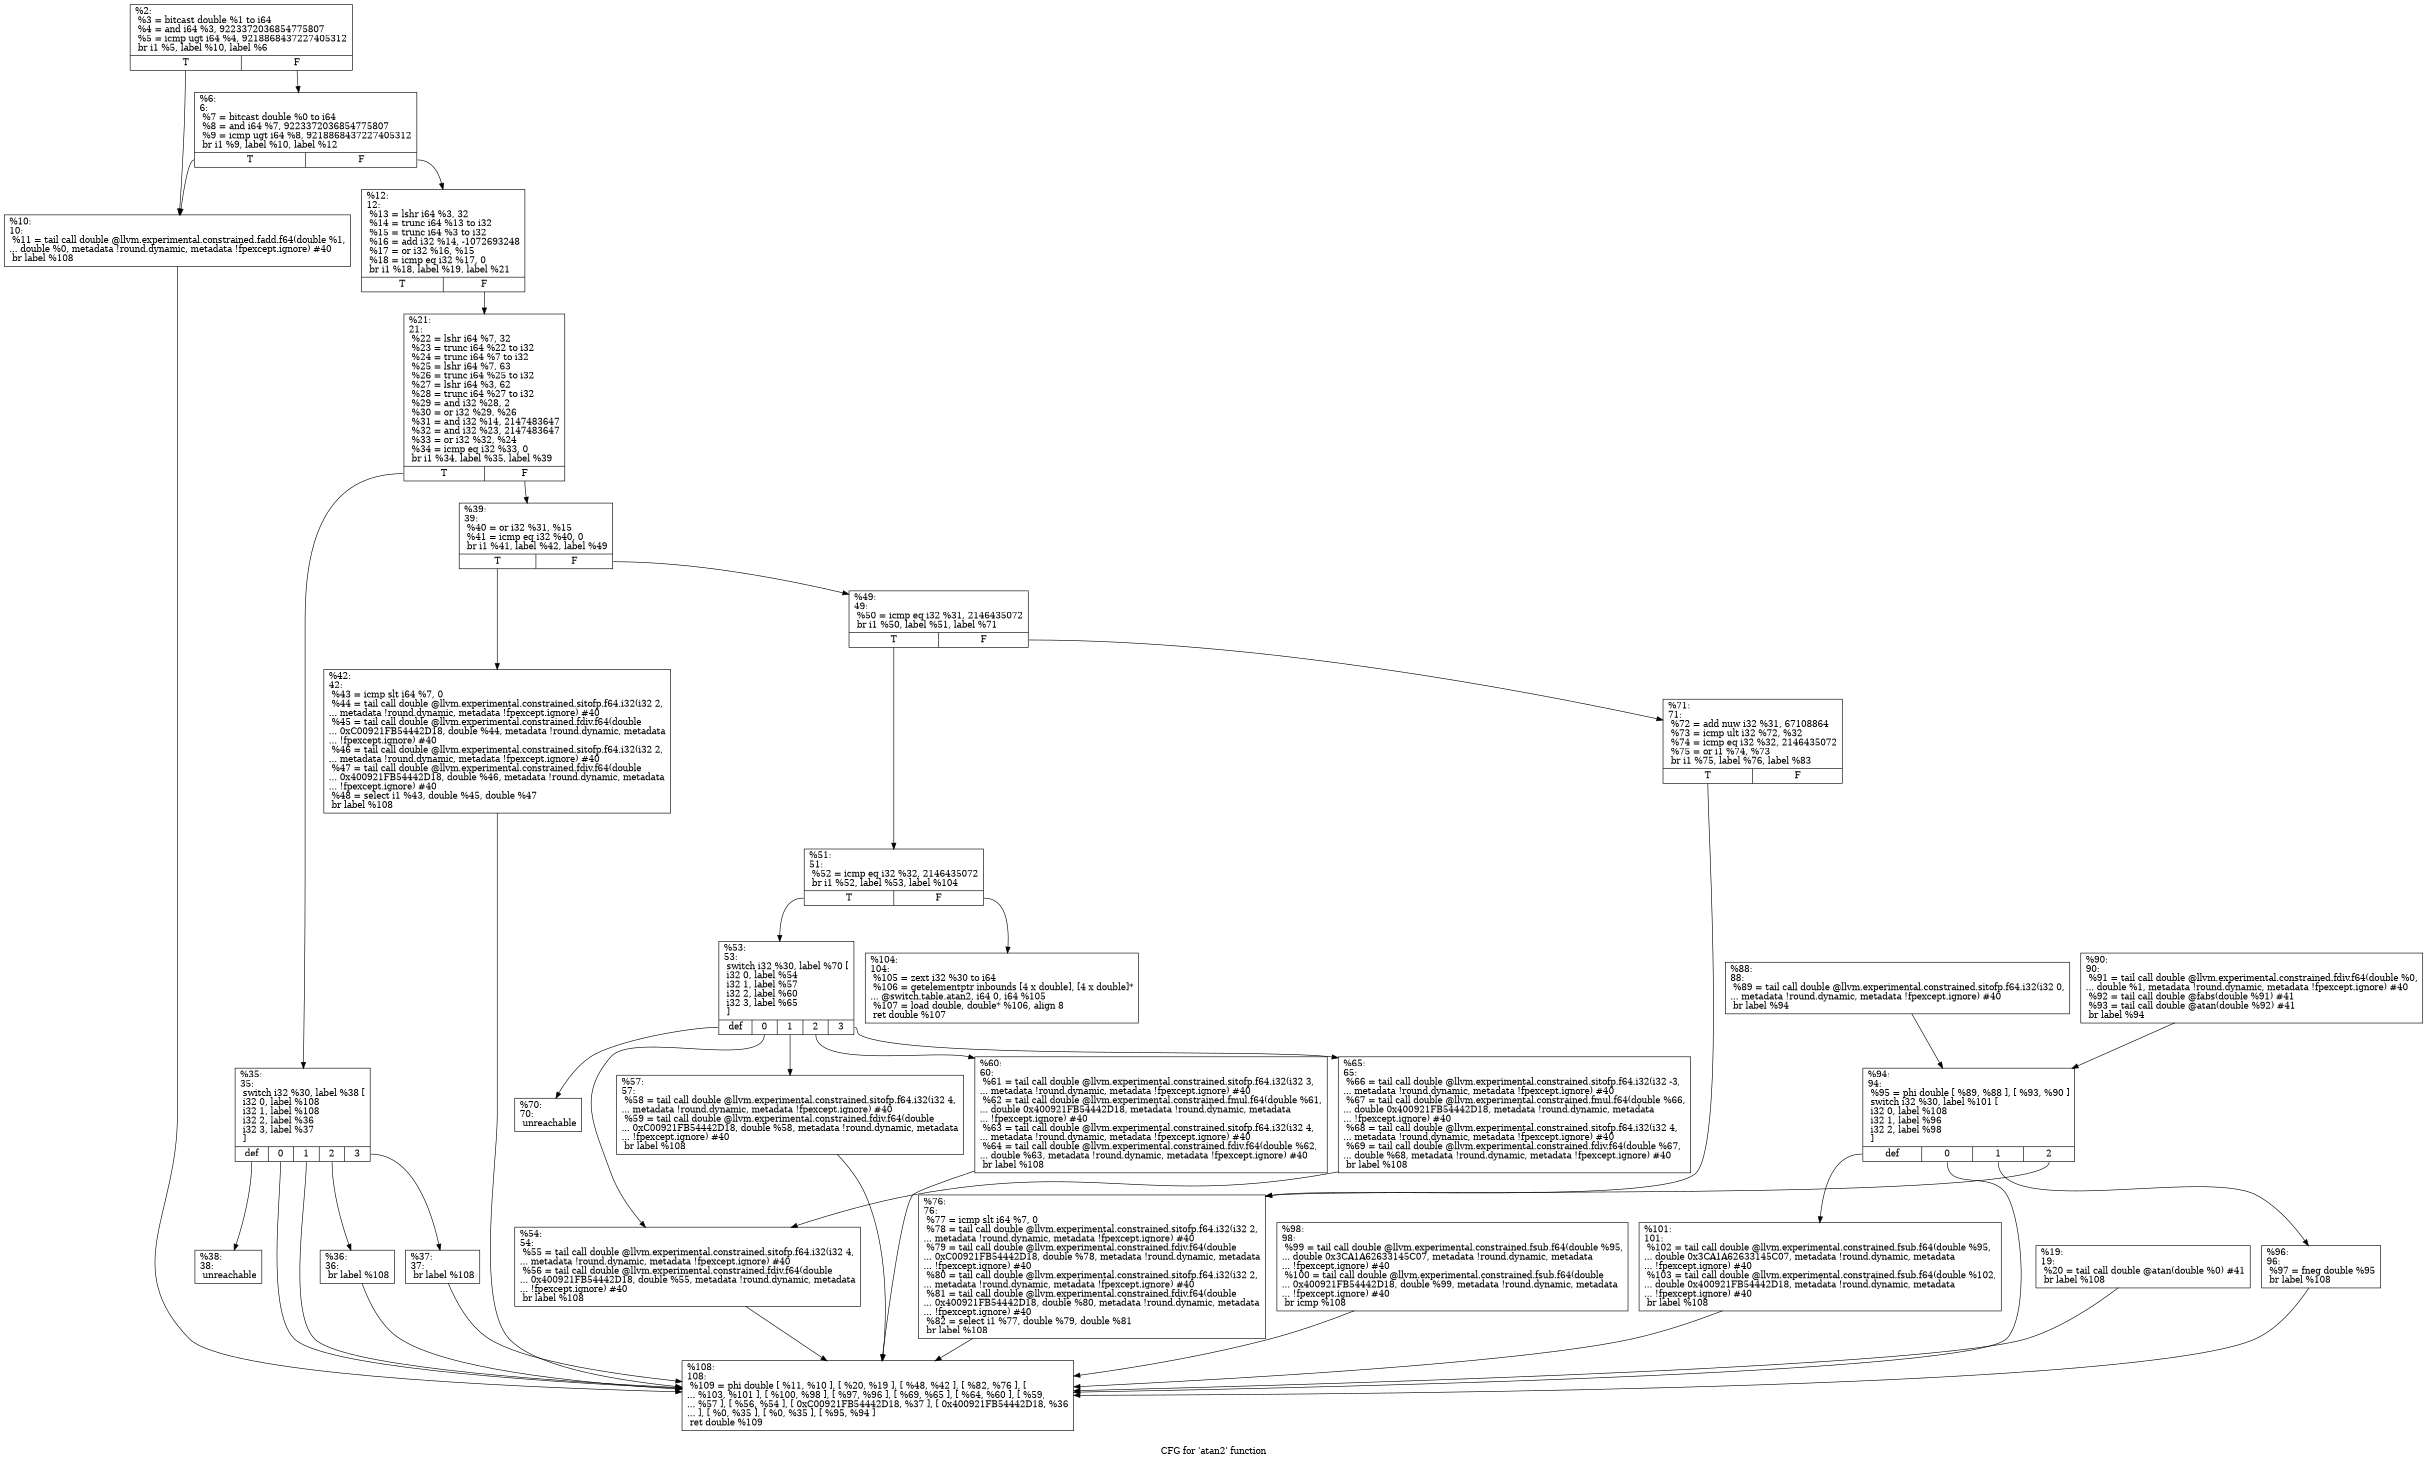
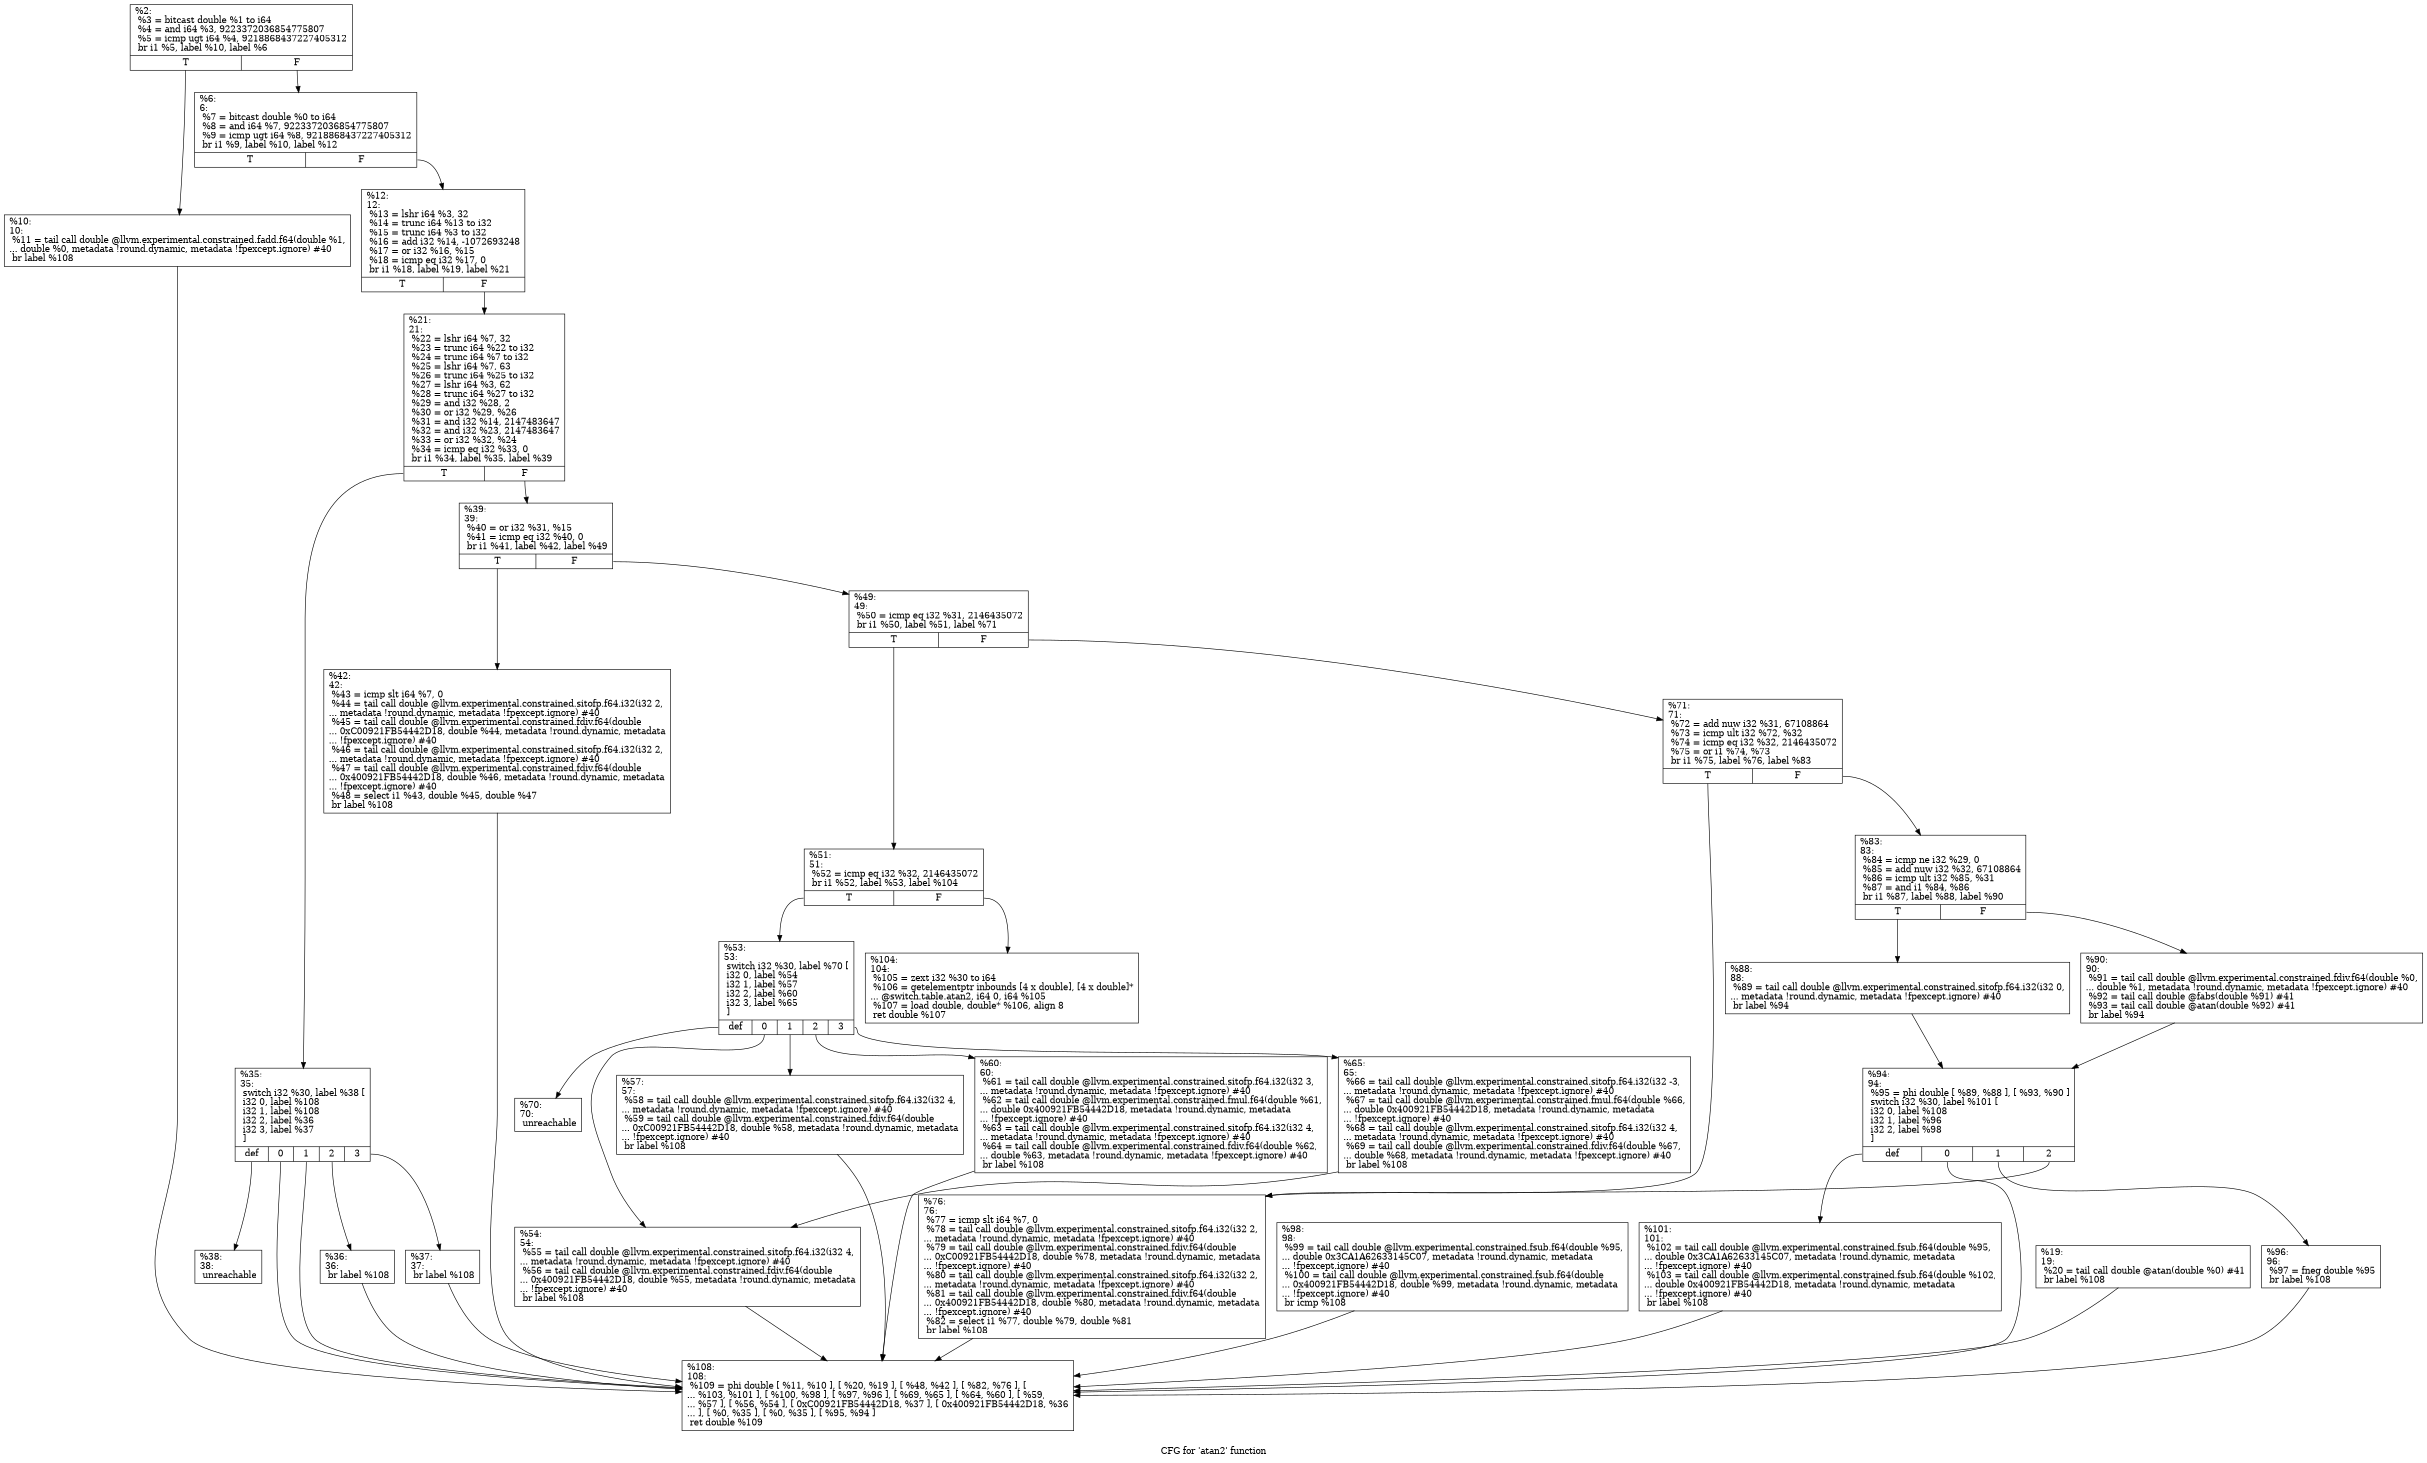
(185, 183) -> none
none -> (1941, 877)
